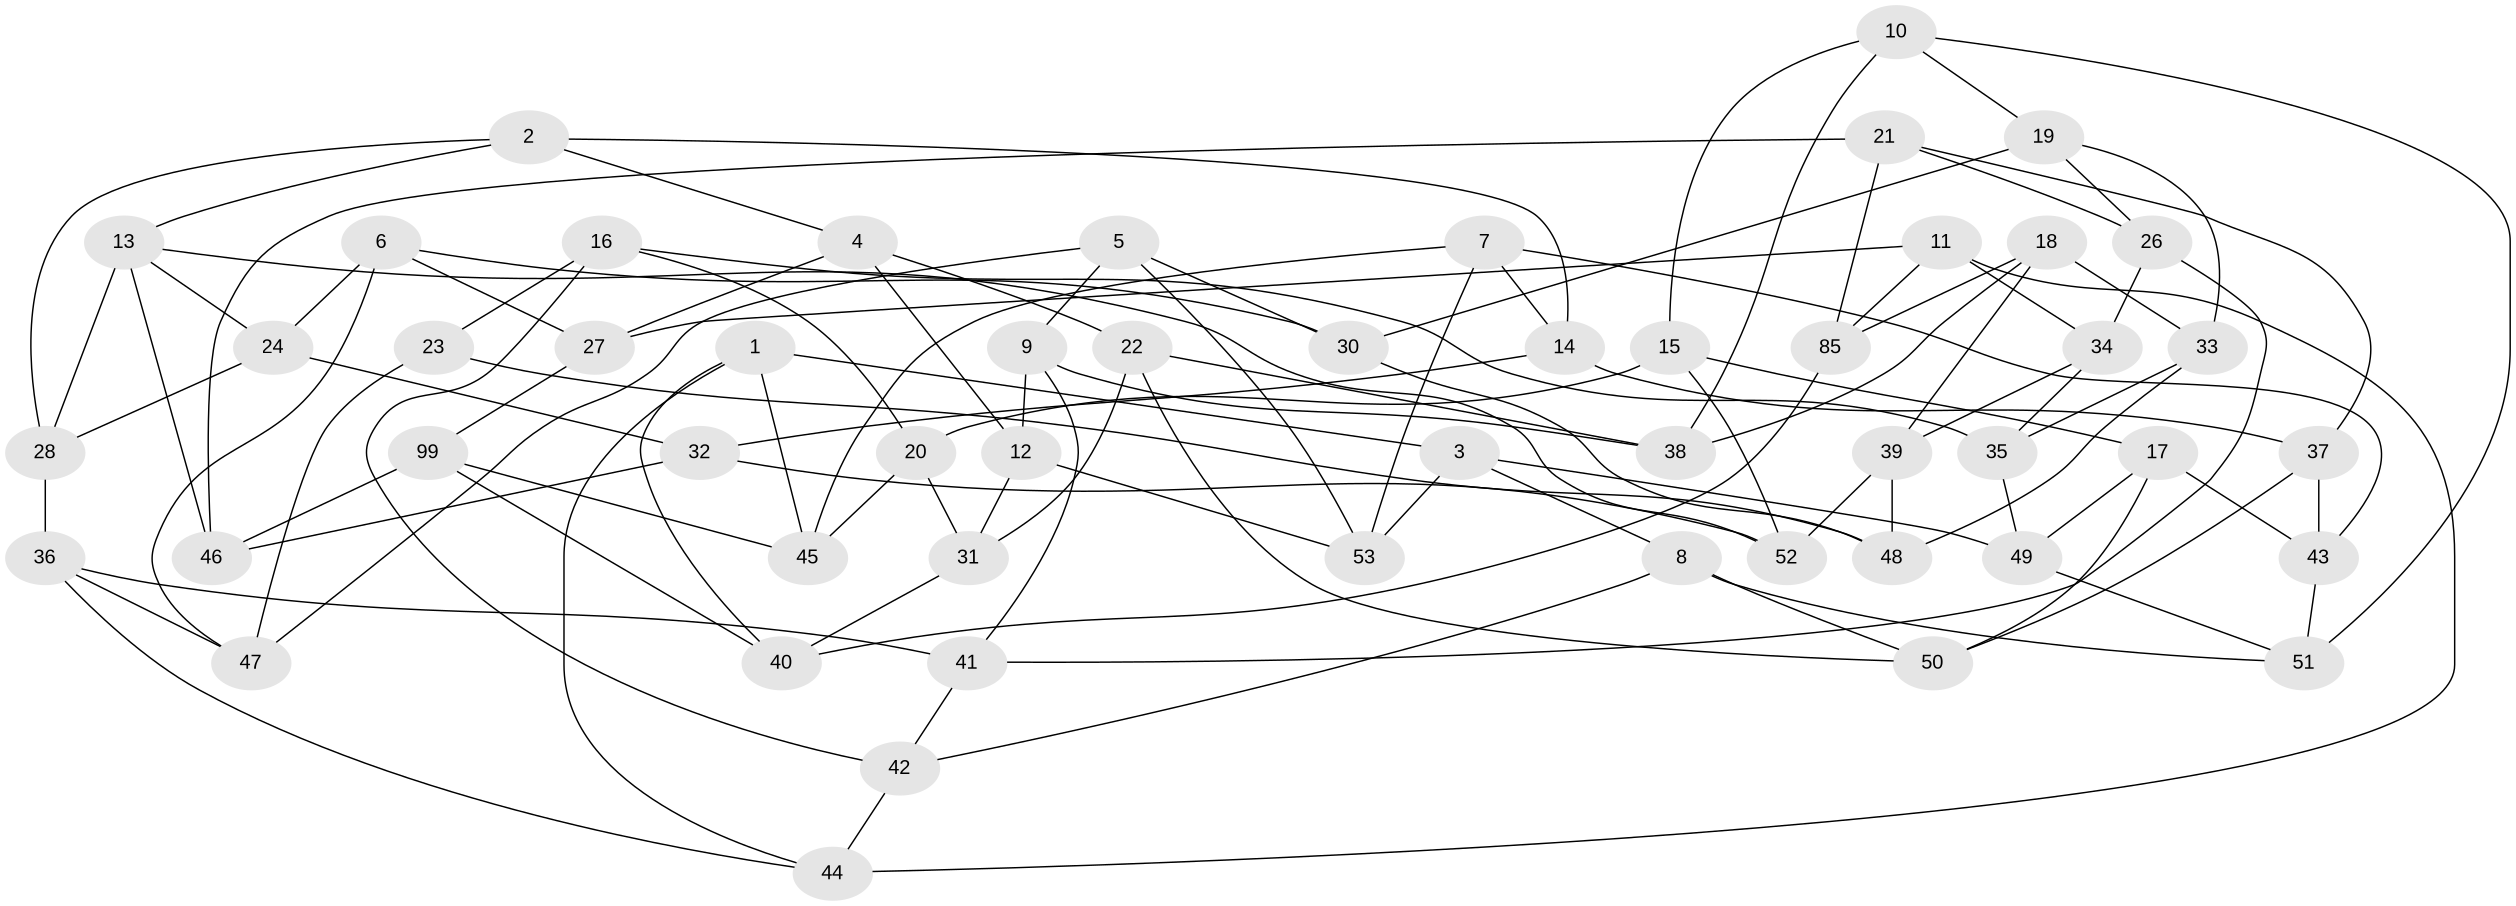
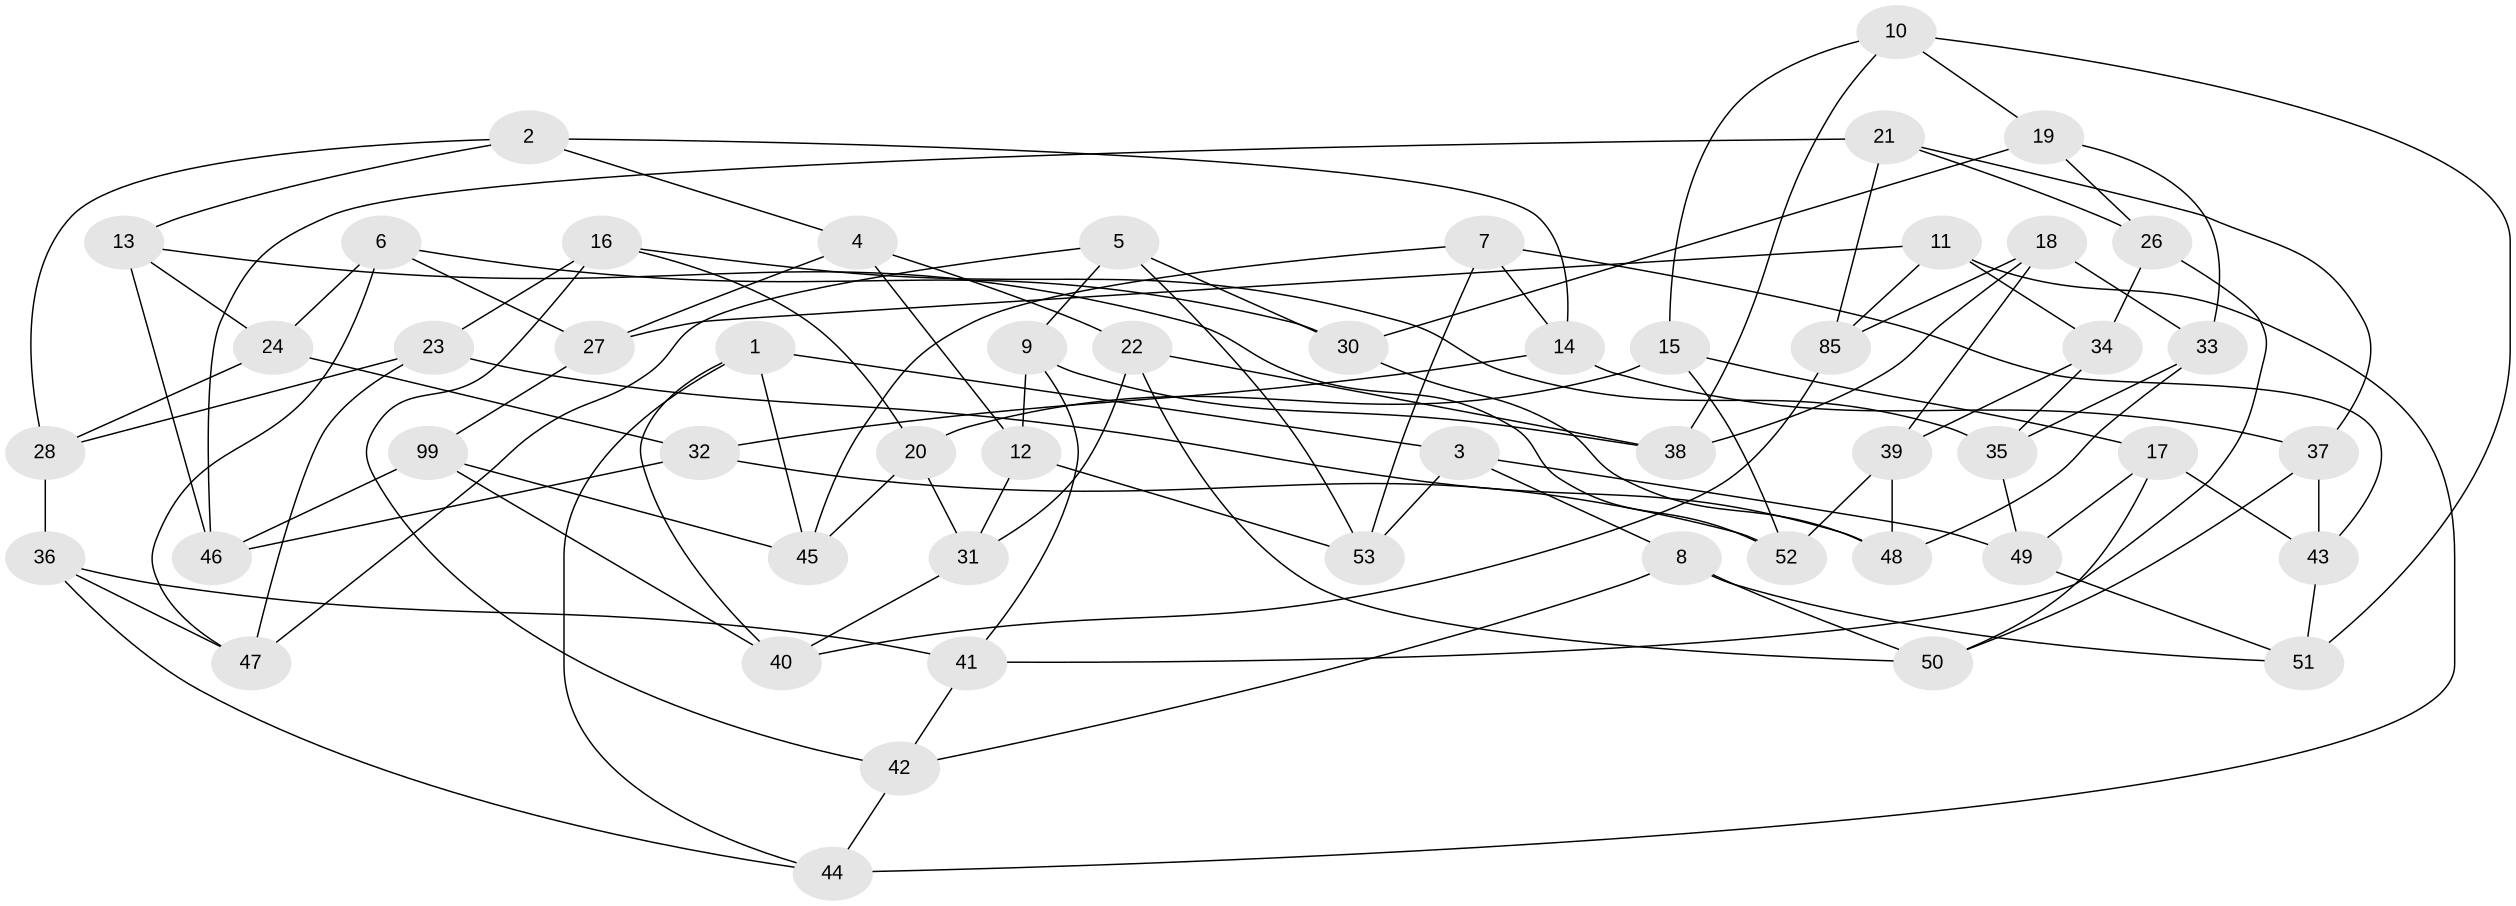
(85, 348) -> (239, 400)
